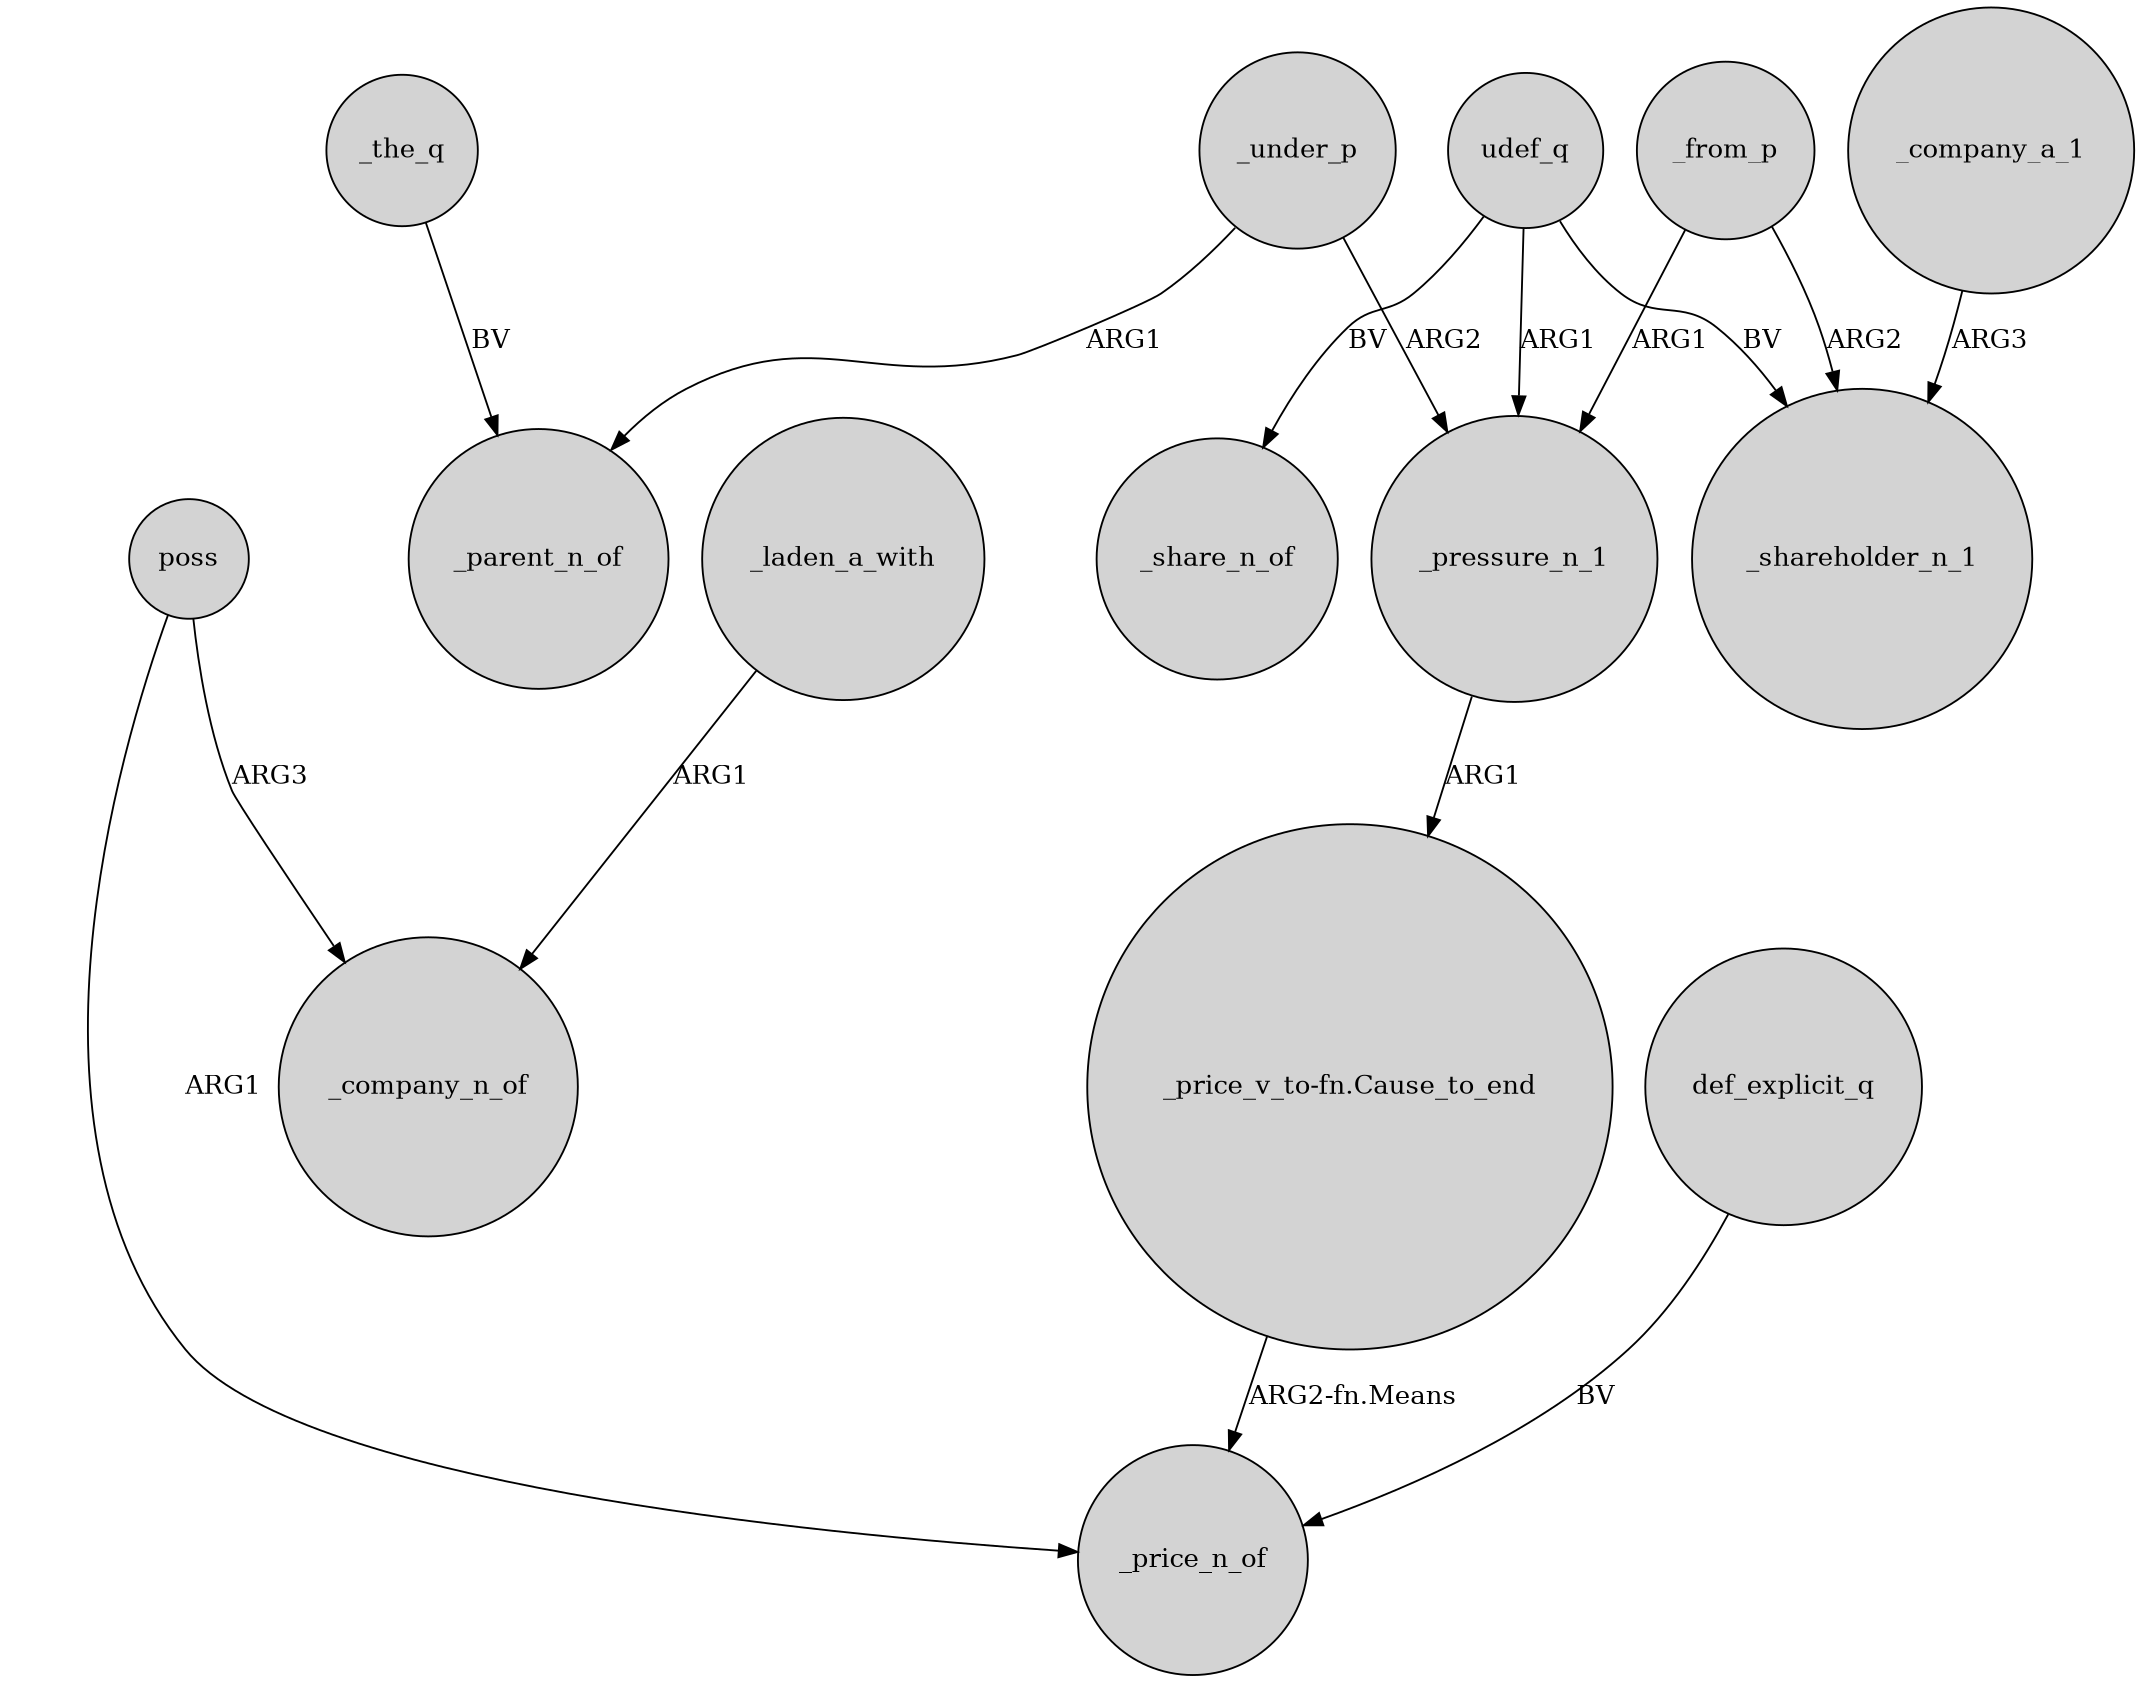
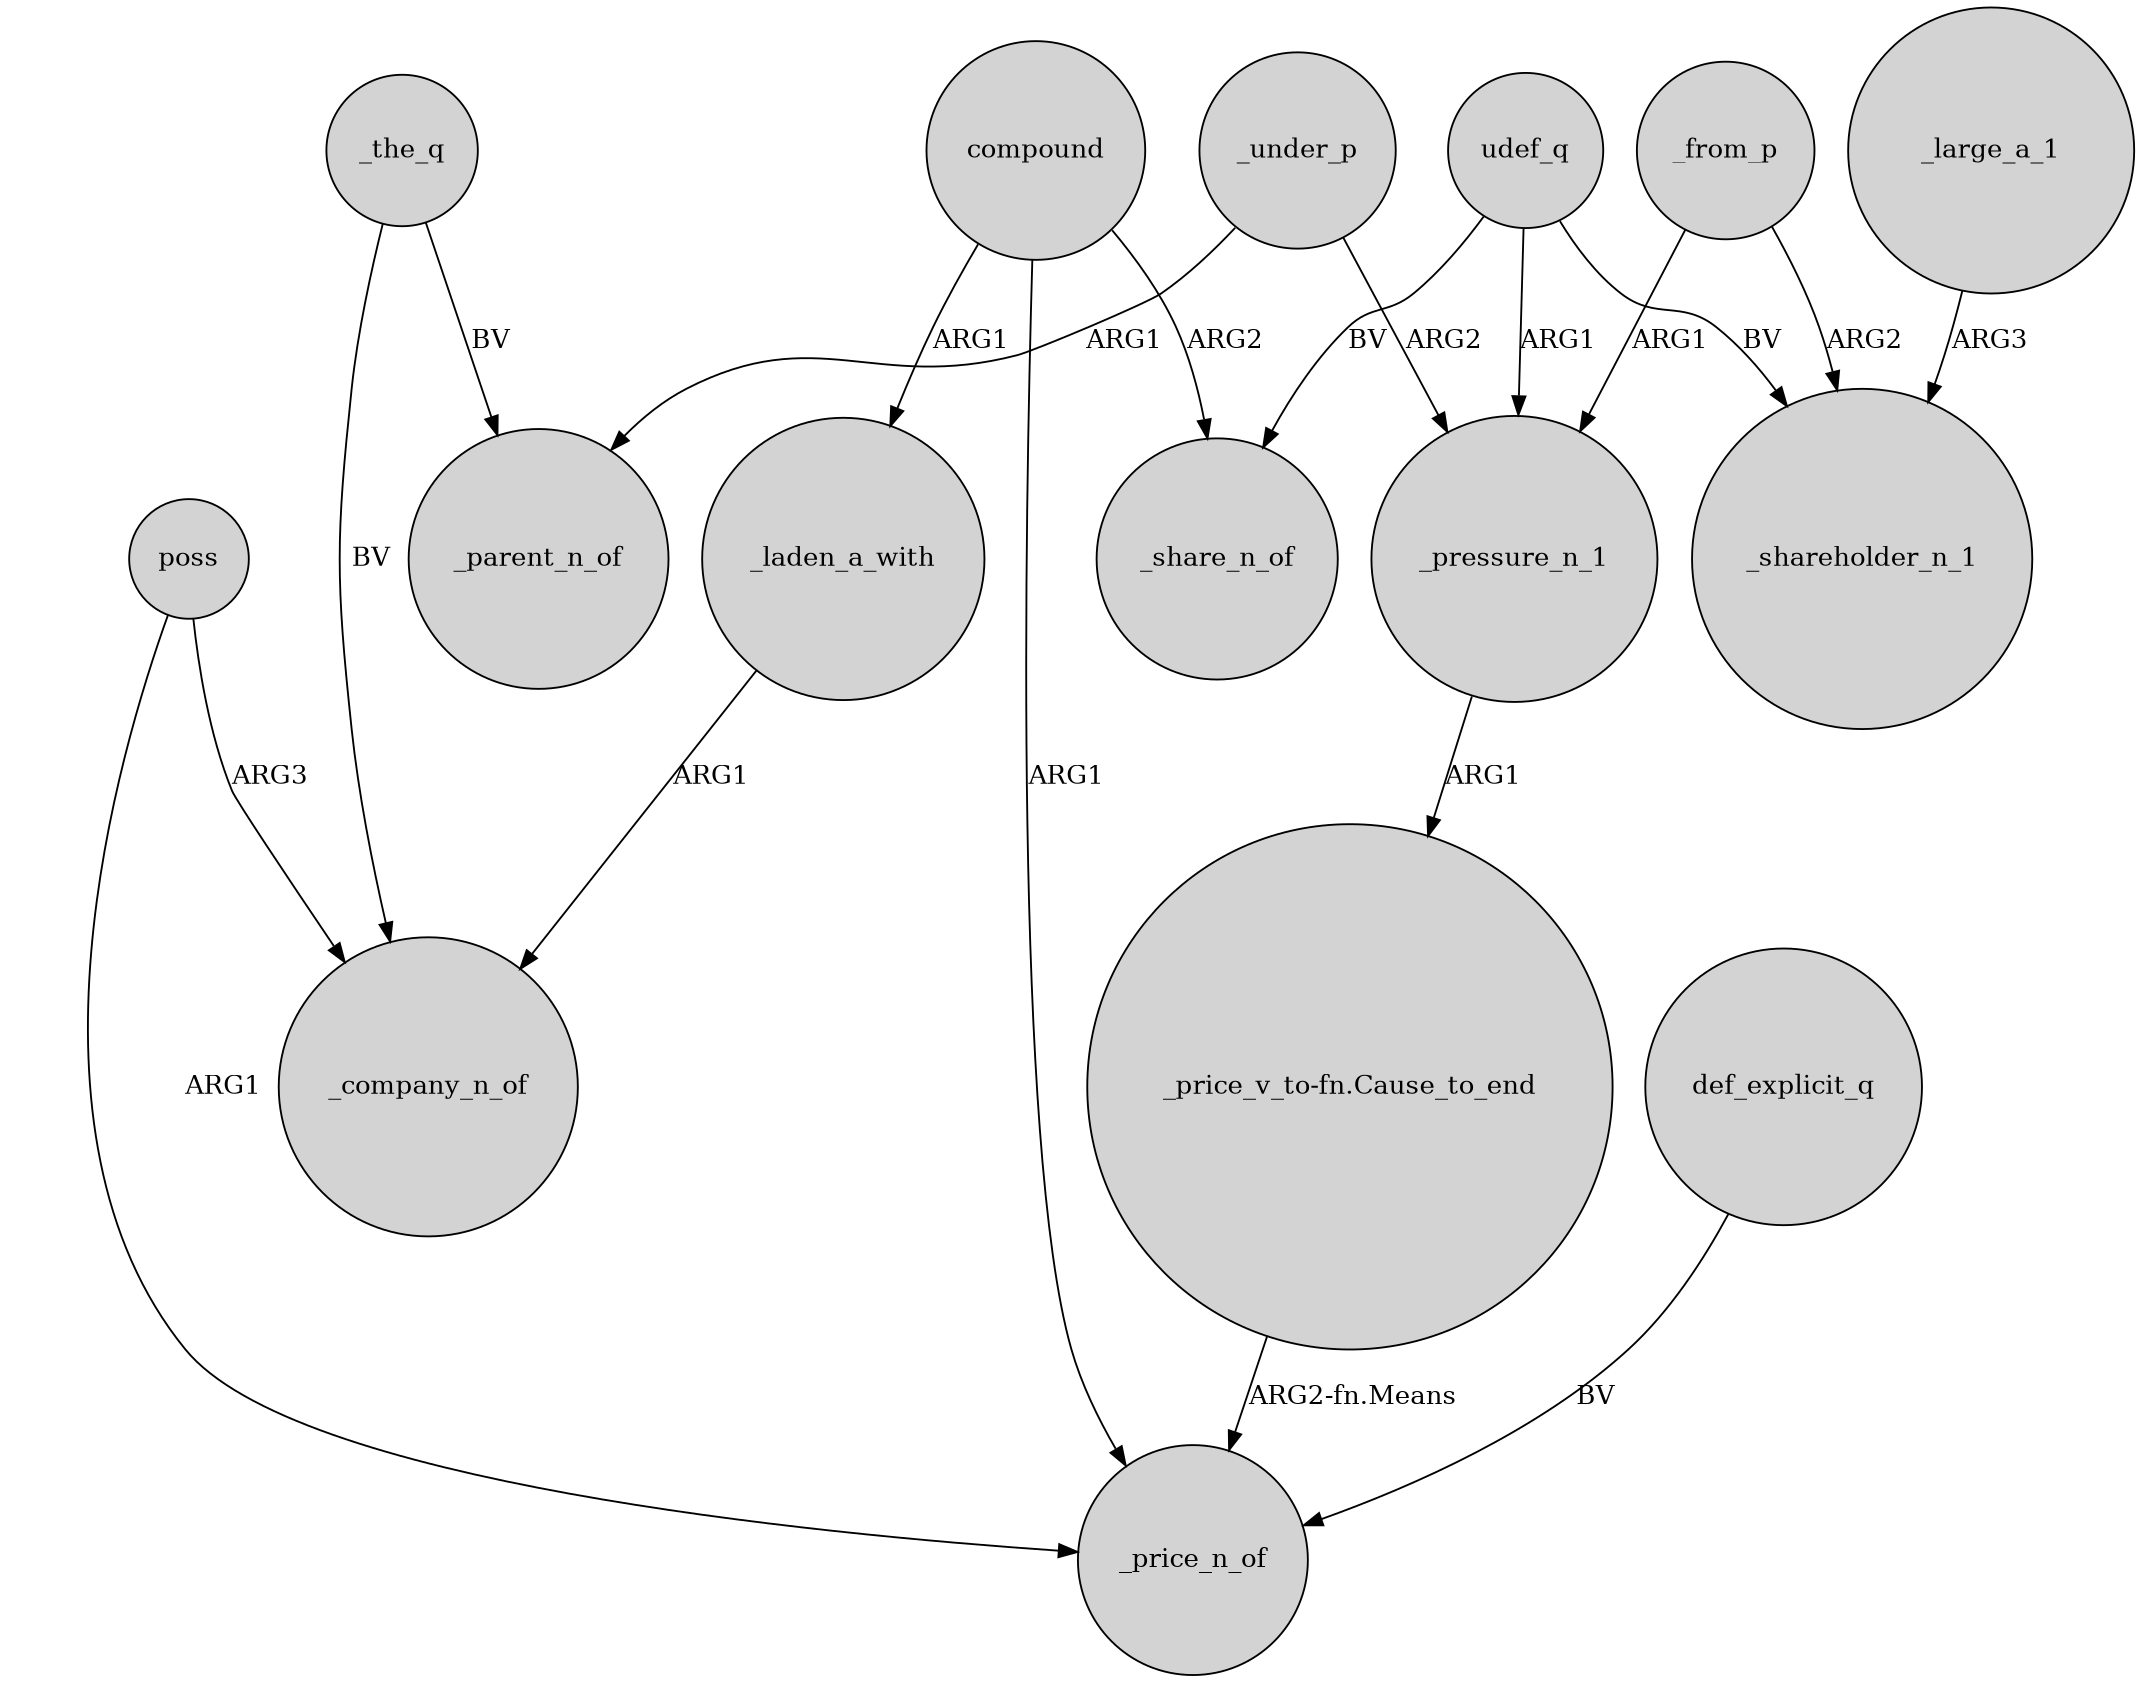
none -> (1036, 150)
(1991, 150) -> (1991, 150)
none -> (340, 573)
